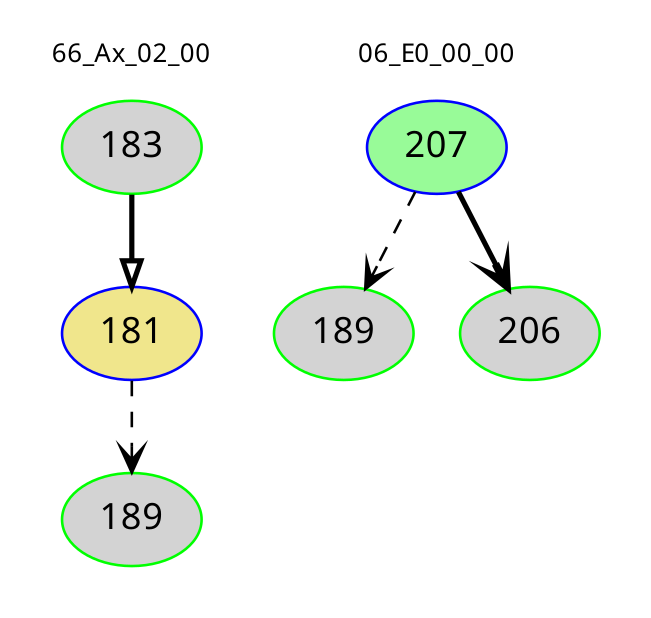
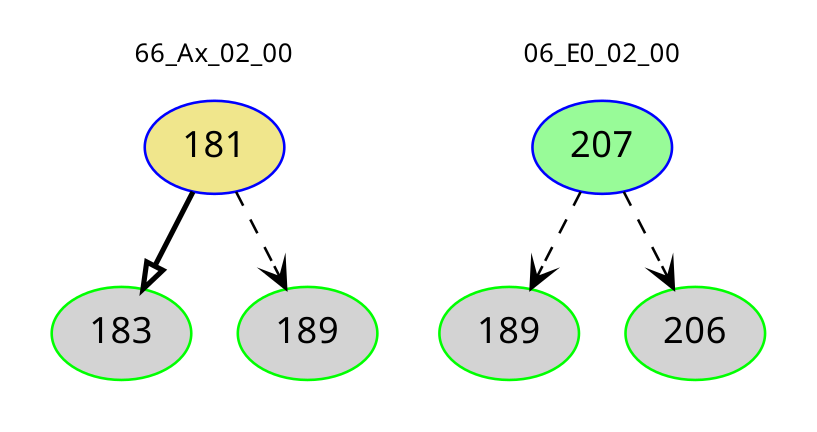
(437, 56) -> (602, 56)
(132, 228) -> (174, 229)
(477, 229) -> (643, 229)
